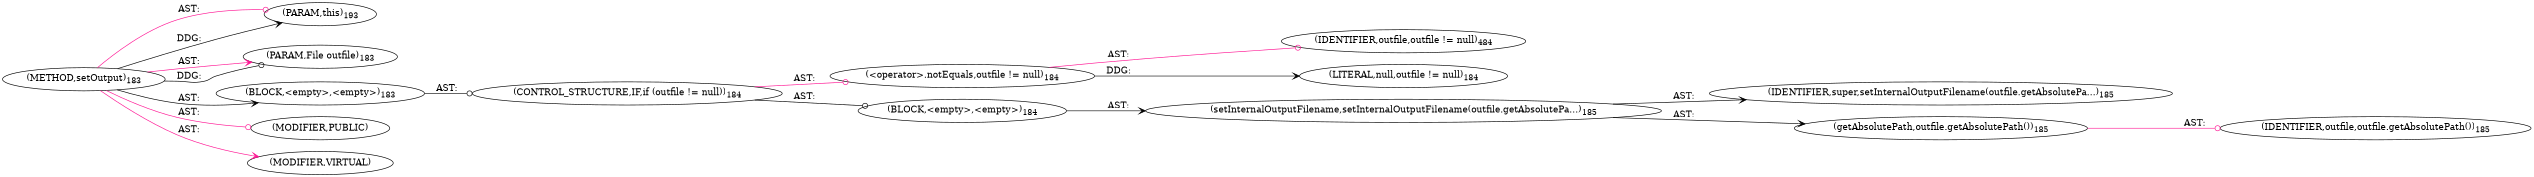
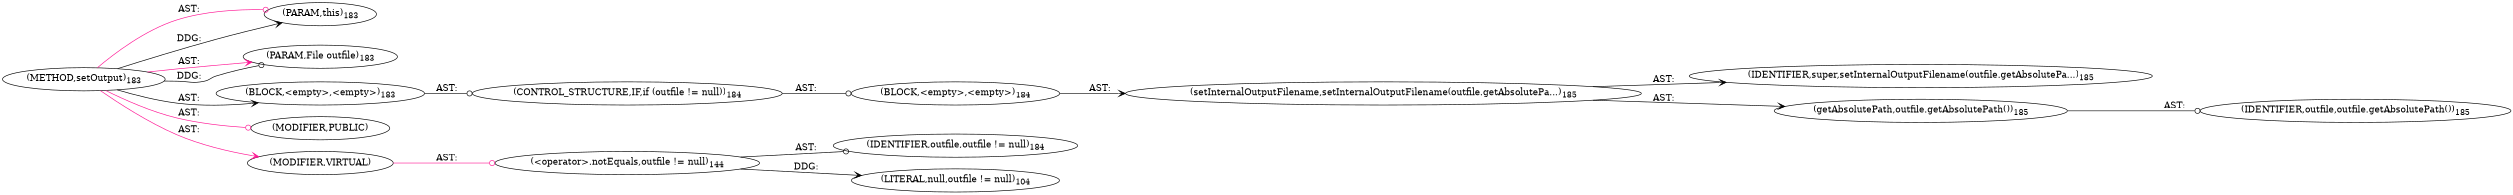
(351, 13) -> (351, 13)
(1485, 40) -> (1037, 145)
(1172, 57) -> (792, 154)
(1052, 75) -> (717, 162)
(1471, 75) -> (1023, 179)
(799, 85) -> (441, 163)
(2151, 128) -> (2131, 111)
